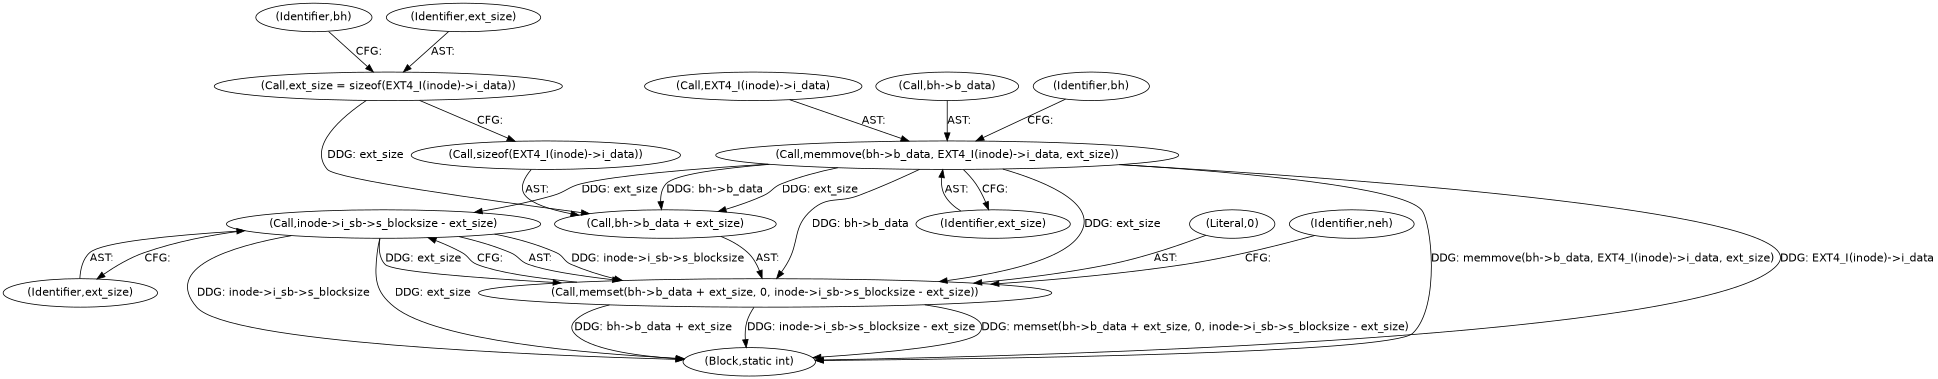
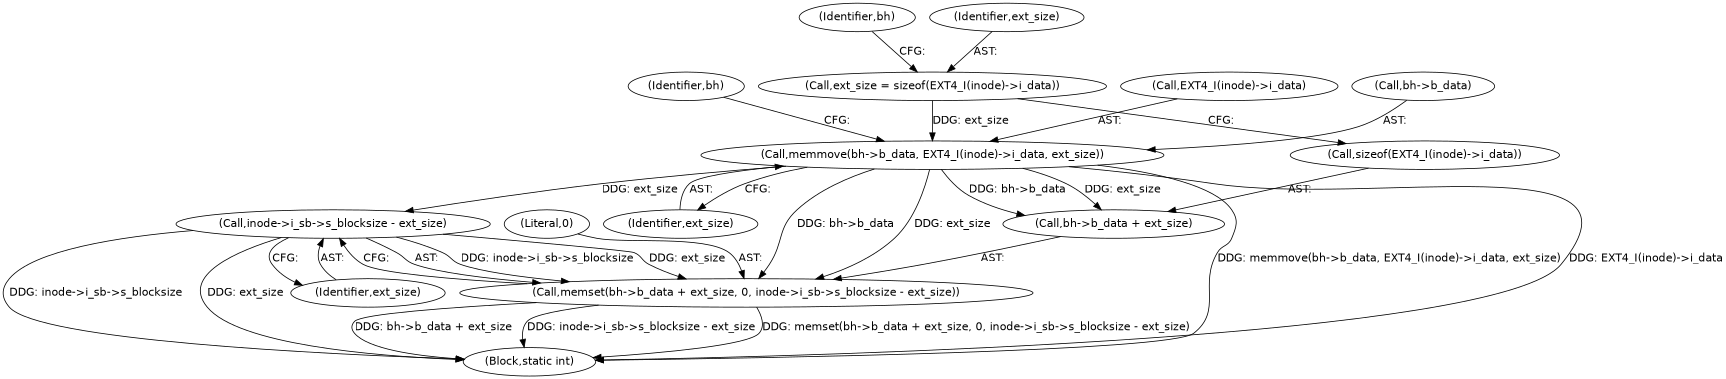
(410, 188) -> (932, 117)
(1352, 224) -> none
